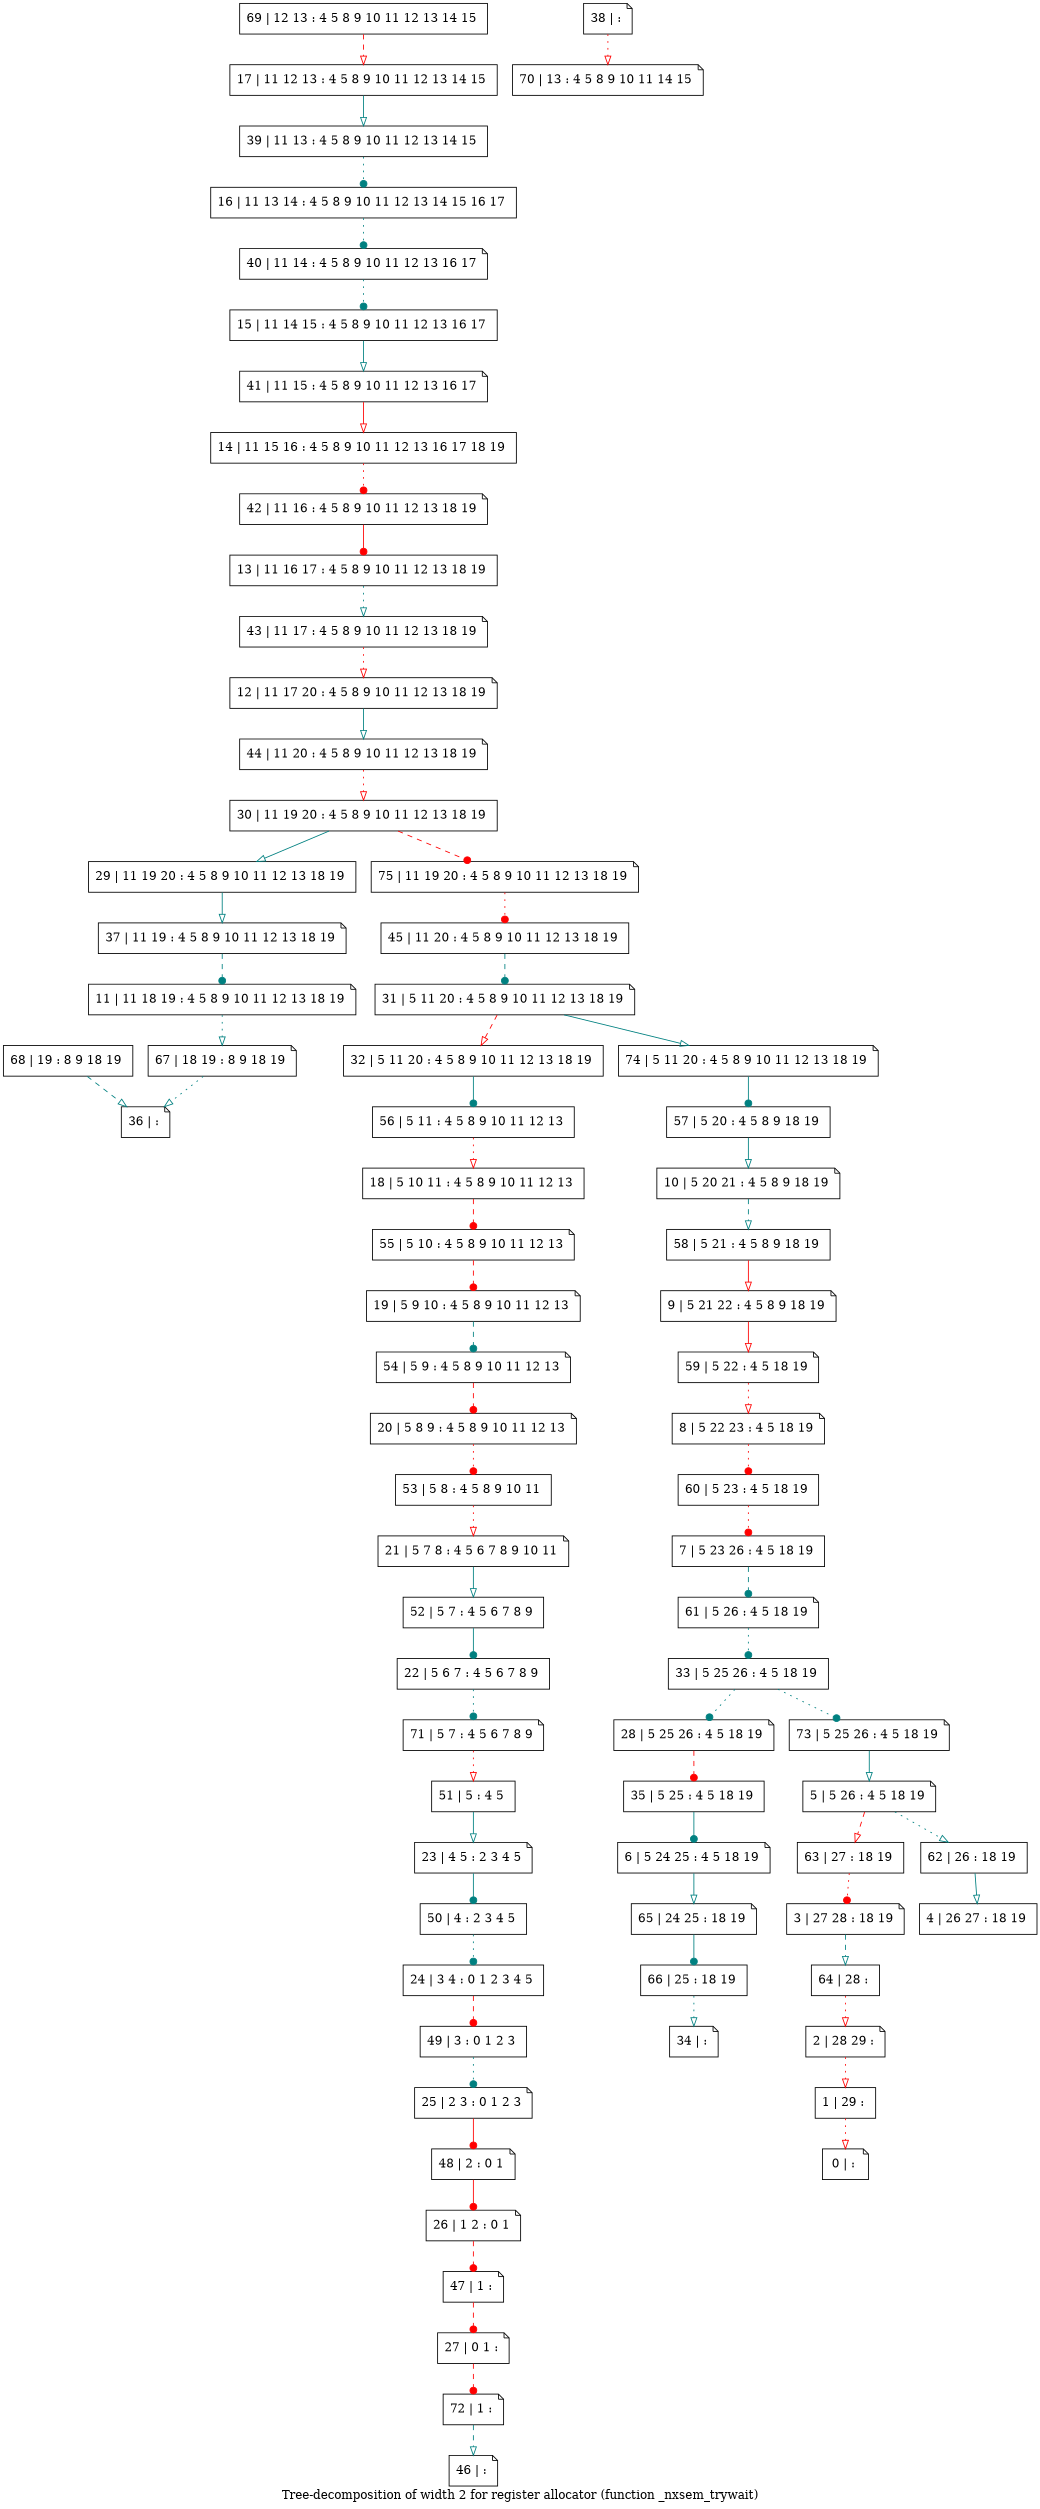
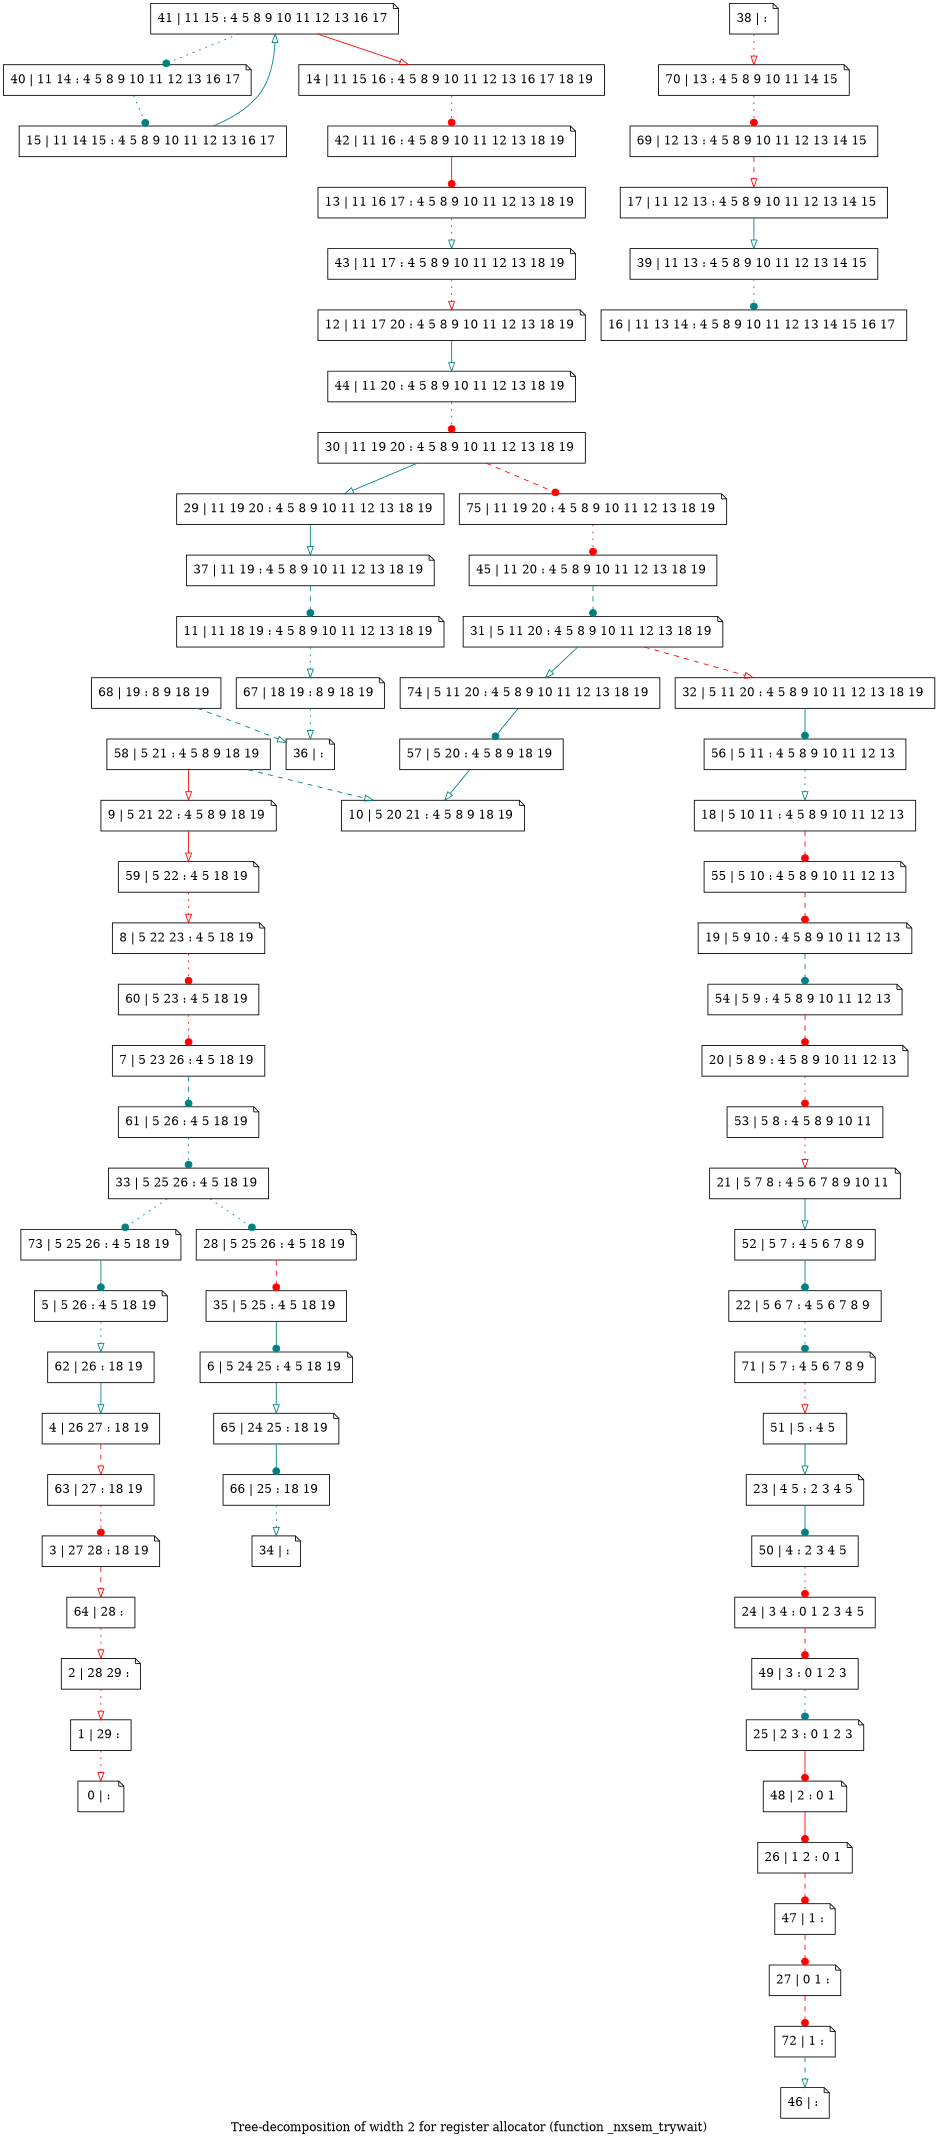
none -> (754, 107)
(364, 230) -> (204, 48)
(364, 781) -> (452, 414)
(748, 1061) -> (530, 693)
(473, 1149) -> (805, 781)
(748, 1210) -> (306, 784)
(869, 1762) -> (101, 1272)
(861, 1823) -> (101, 1455)
(473, 1946) -> (805, 1579)
(845, 1946) -> (101, 1578)
